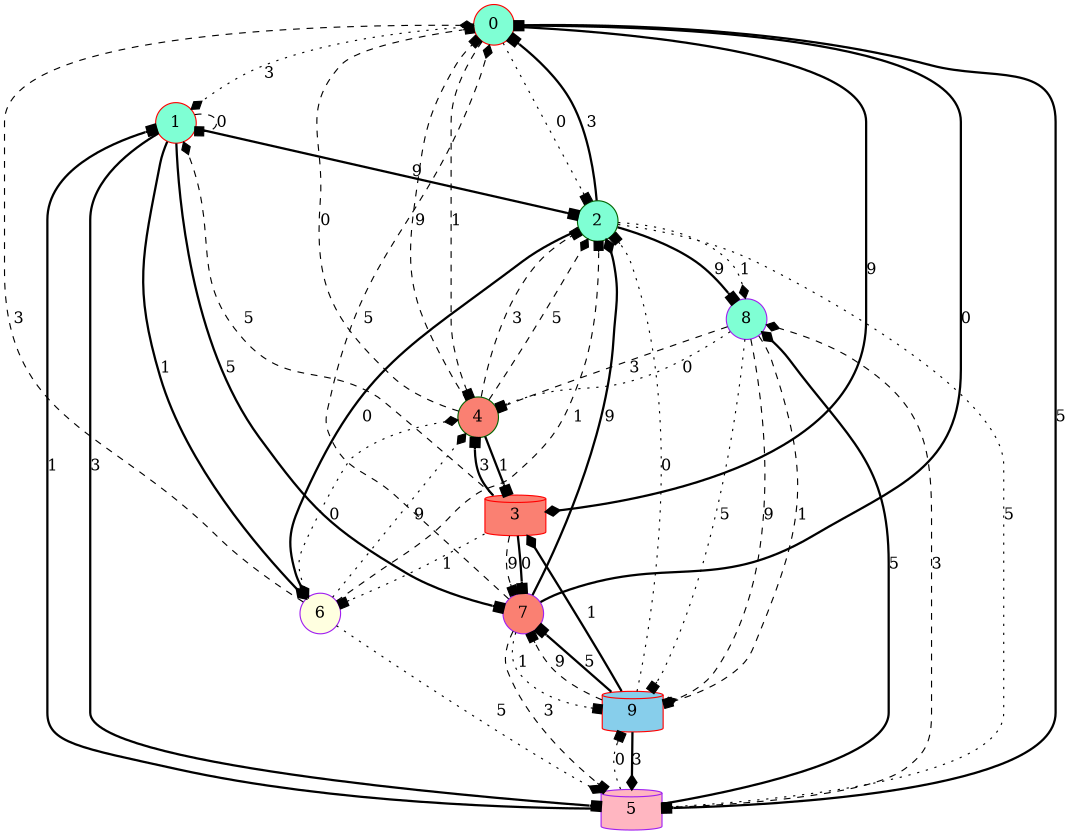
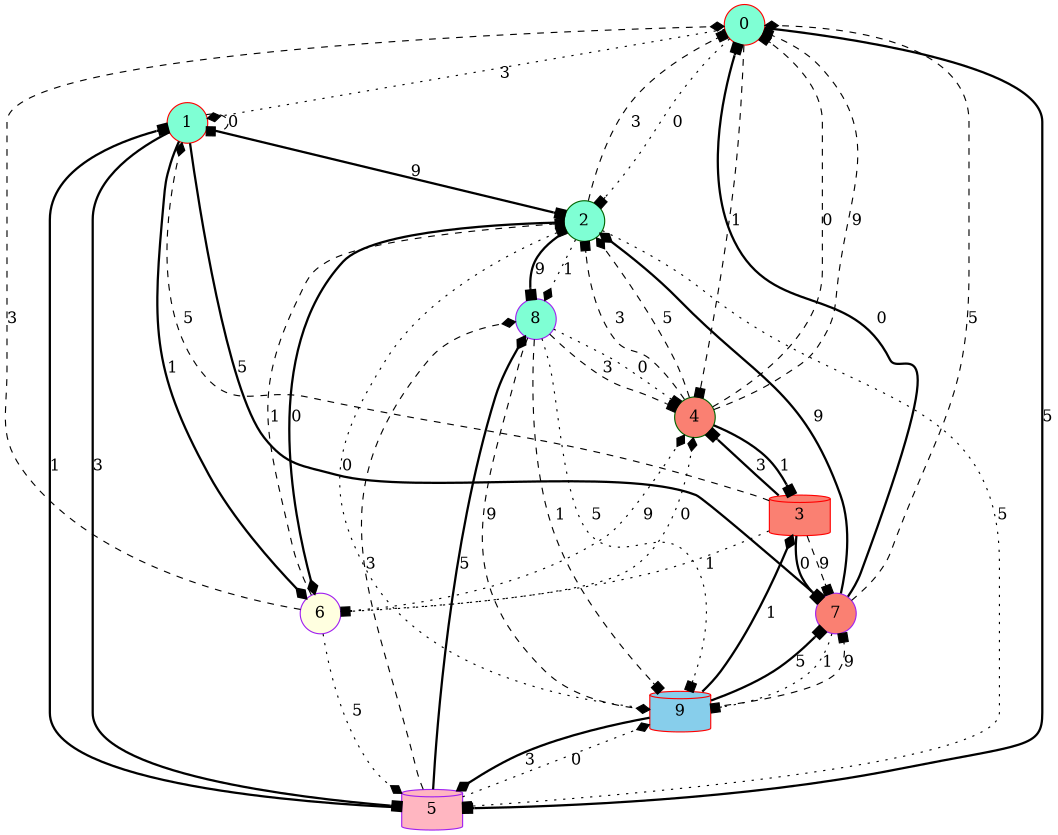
(577, 113) -> (631, 103)
(866, 227) -> none
(533, 716) -> none
(614, 766) -> (550, 763)
